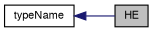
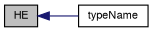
(101, 16) -> (64, 16)
